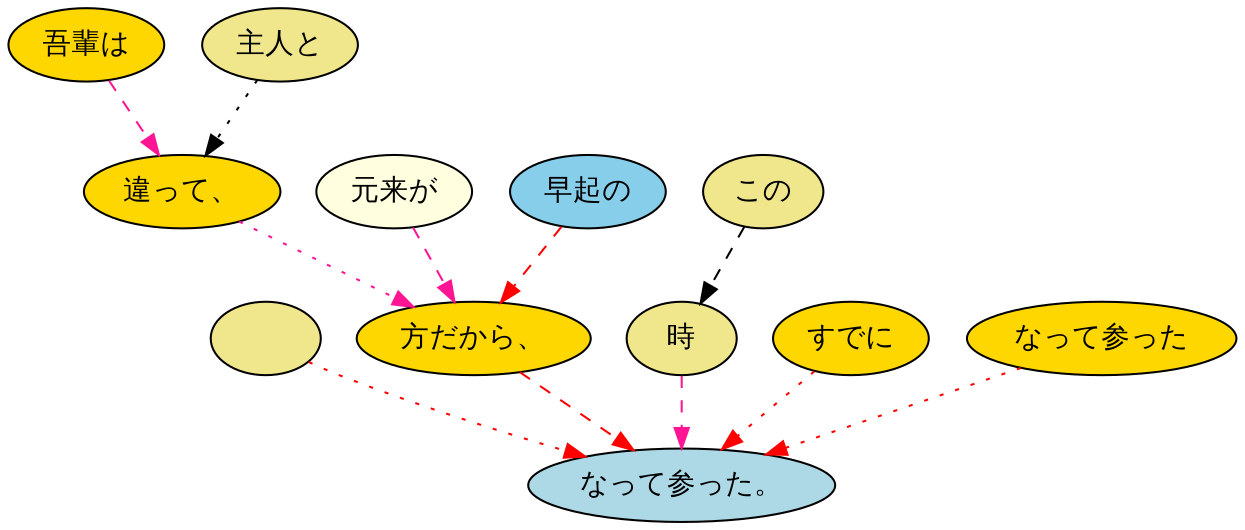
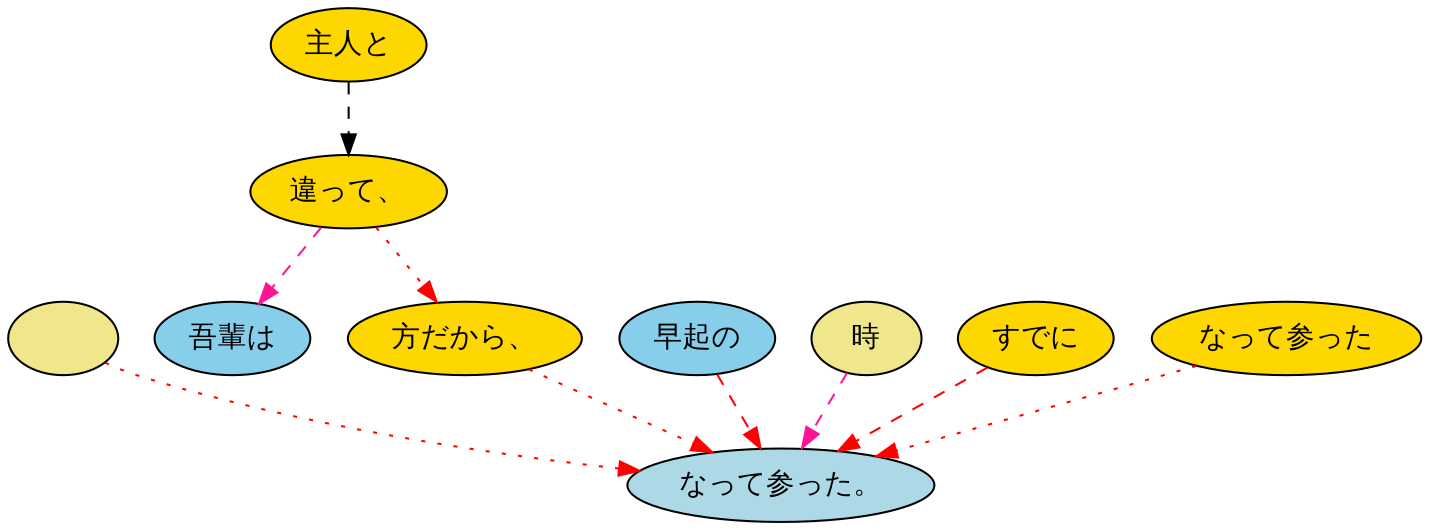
(86, 45) -> (232, 338)
(280, 45) -> (349, 45)
(128, 109) -> (297, 258)
(237, 109) -> (349, 108)
(394, 192) -> none
(763, 192) -> none
(538, 256) -> (734, 402)
(317, 260) -> (400, 257)
(776, 404) -> (922, 404)
(568, 405) -> (611, 407)
